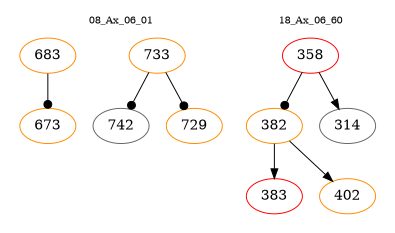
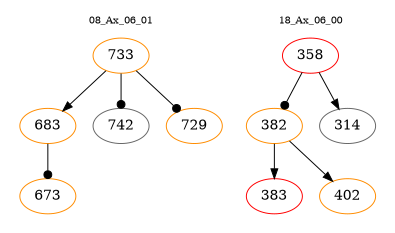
(311, 21) -> (311, 21)
none -> (88, 88)
